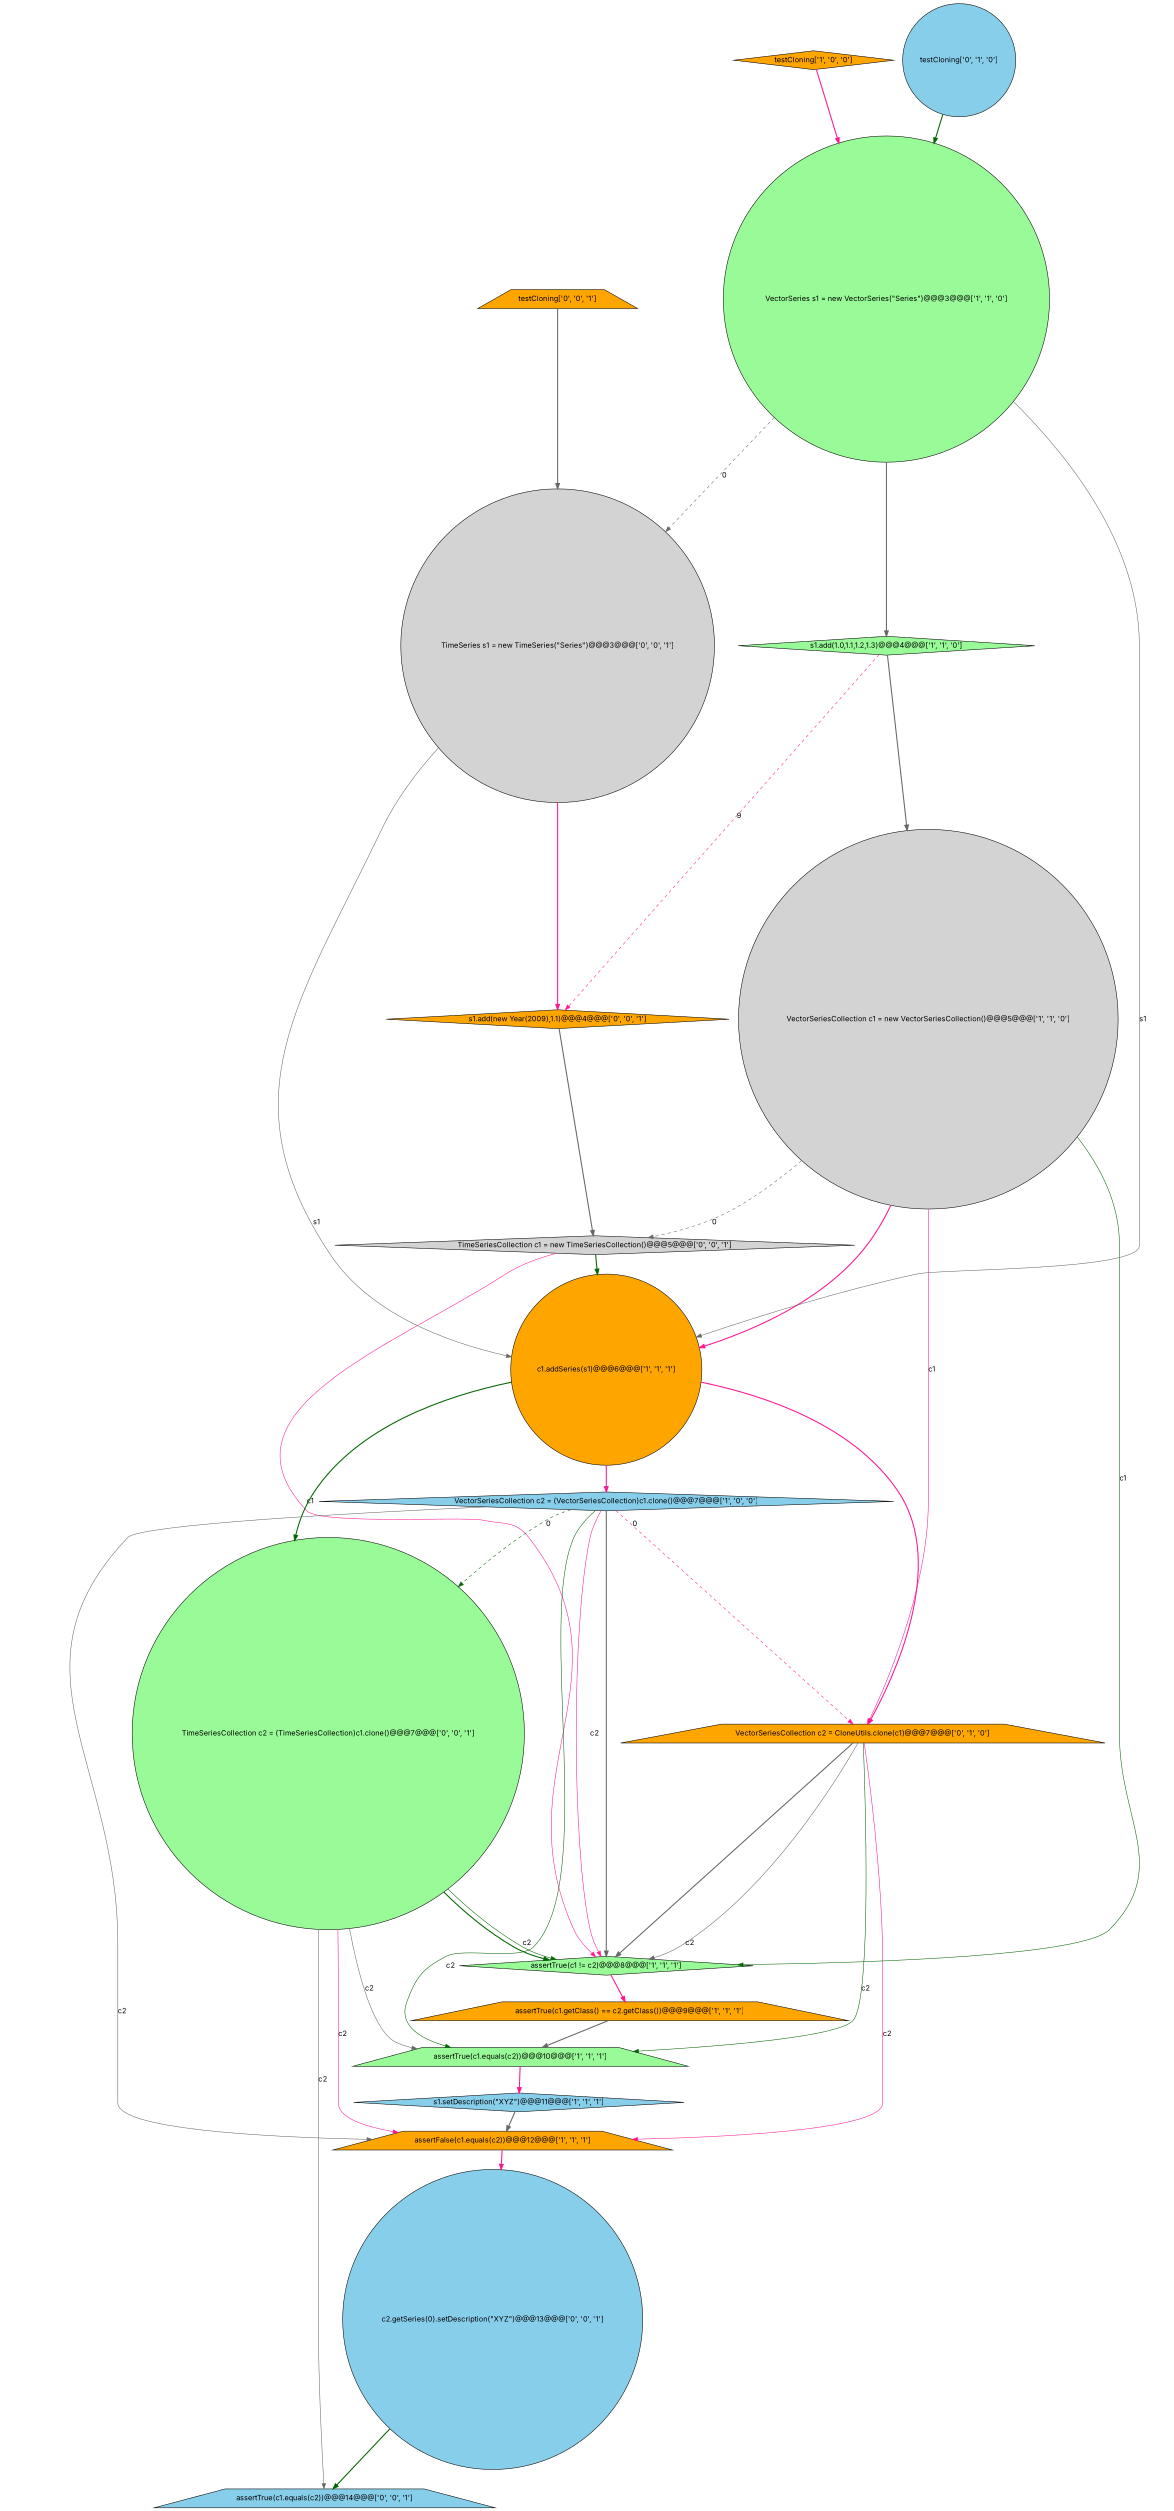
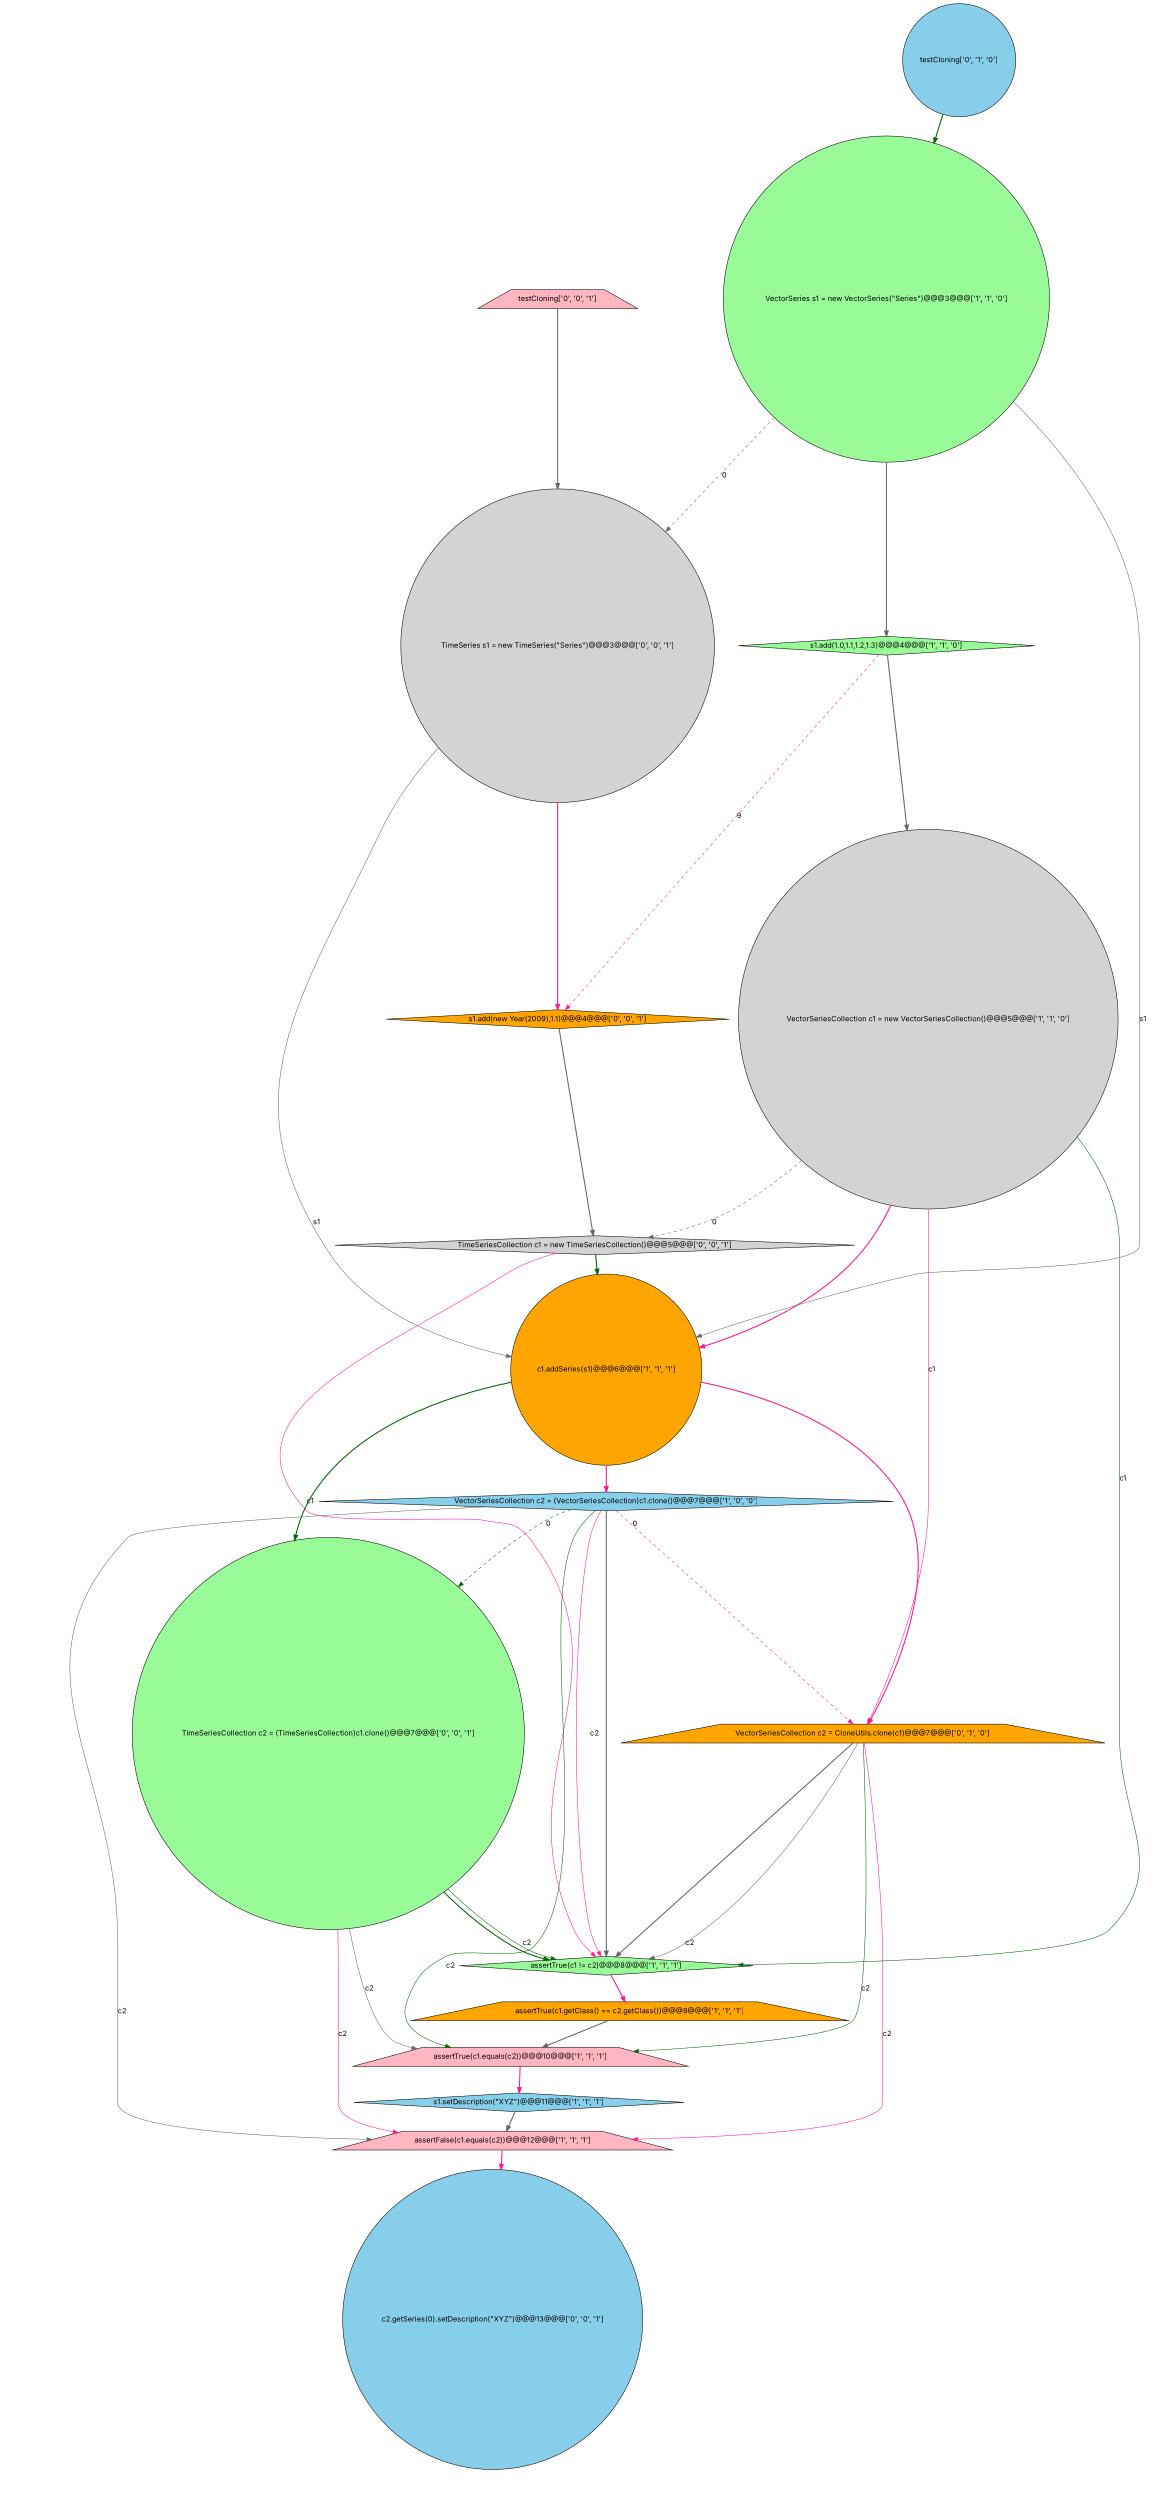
(814, 60) -> none
(558, 299) -> (558, 299)
(520, 2057) -> (520, 2057)
(503, 2141) -> (503, 2141)
(325, 2498) -> none
